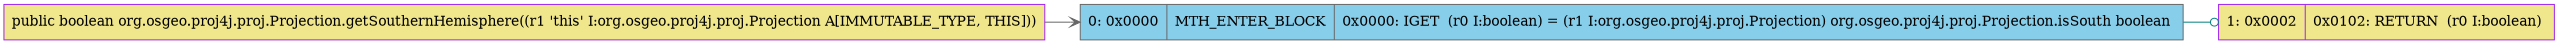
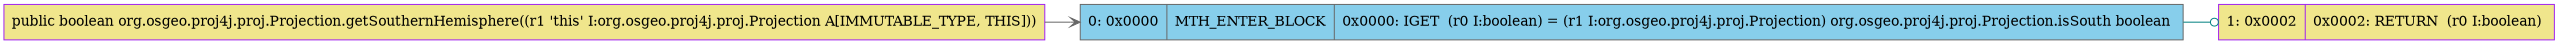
(2430, 22) -> (2430, 22)
